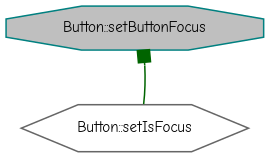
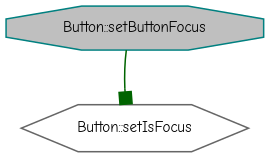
(145, 85) -> (125, 69)
